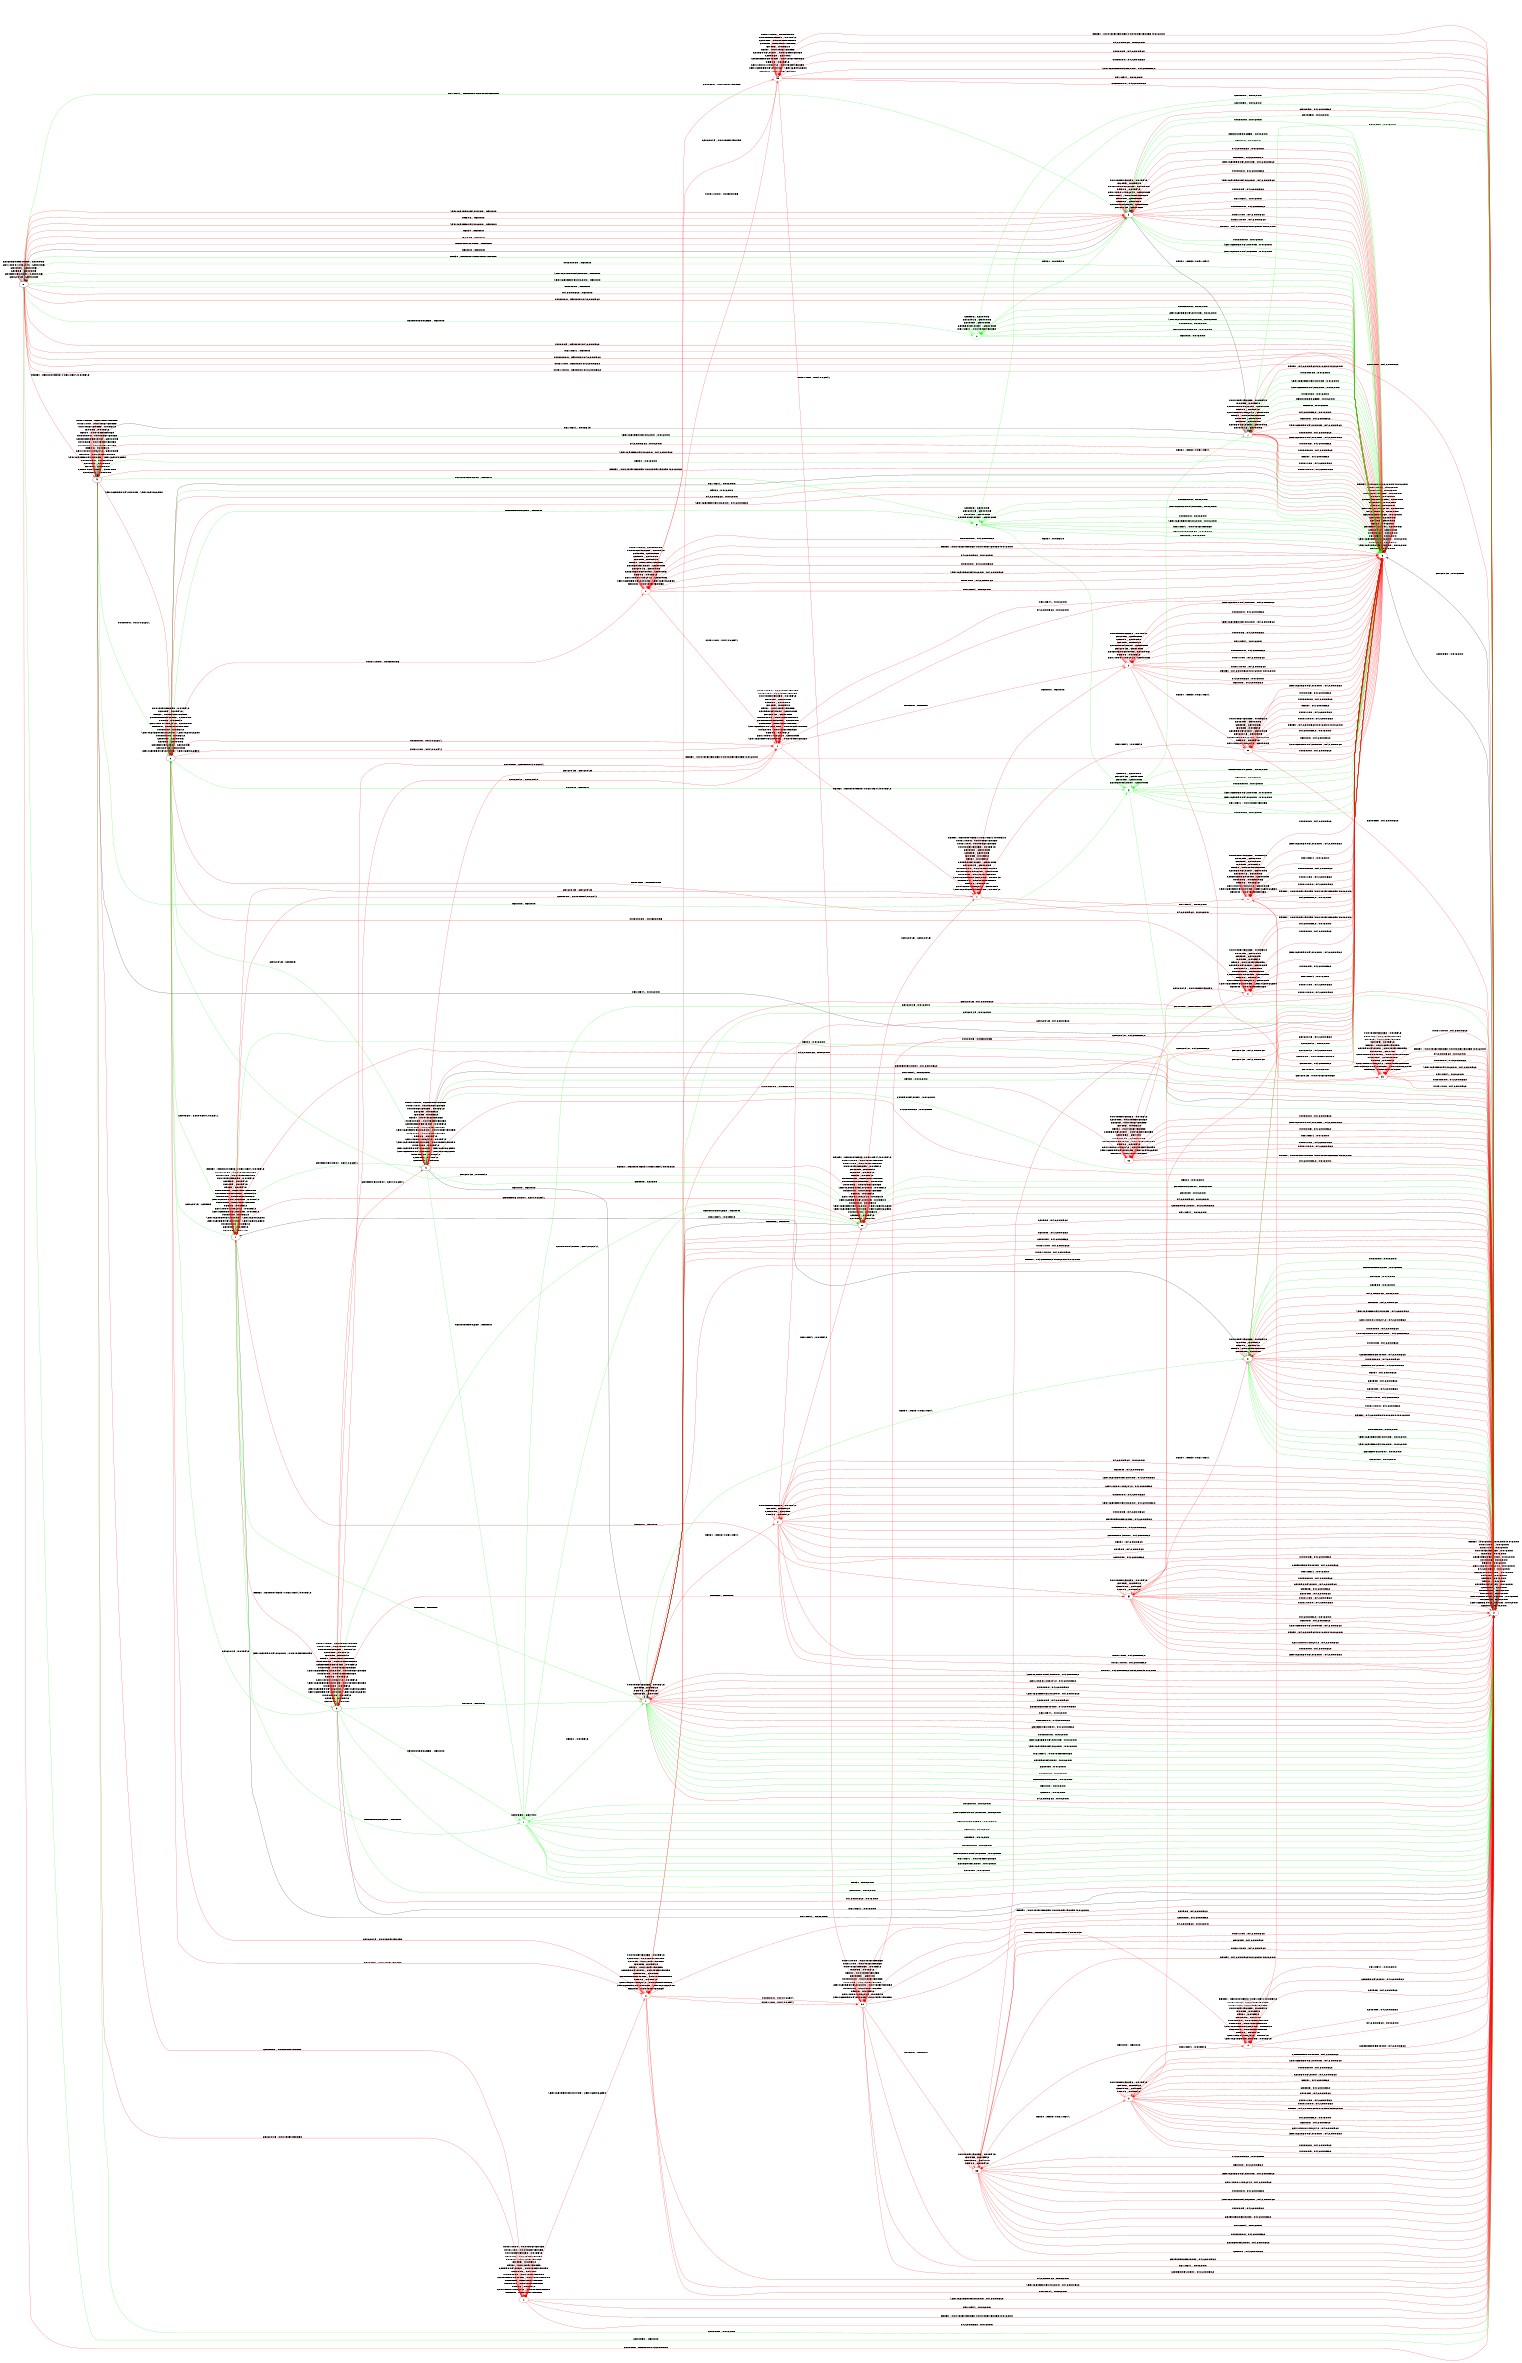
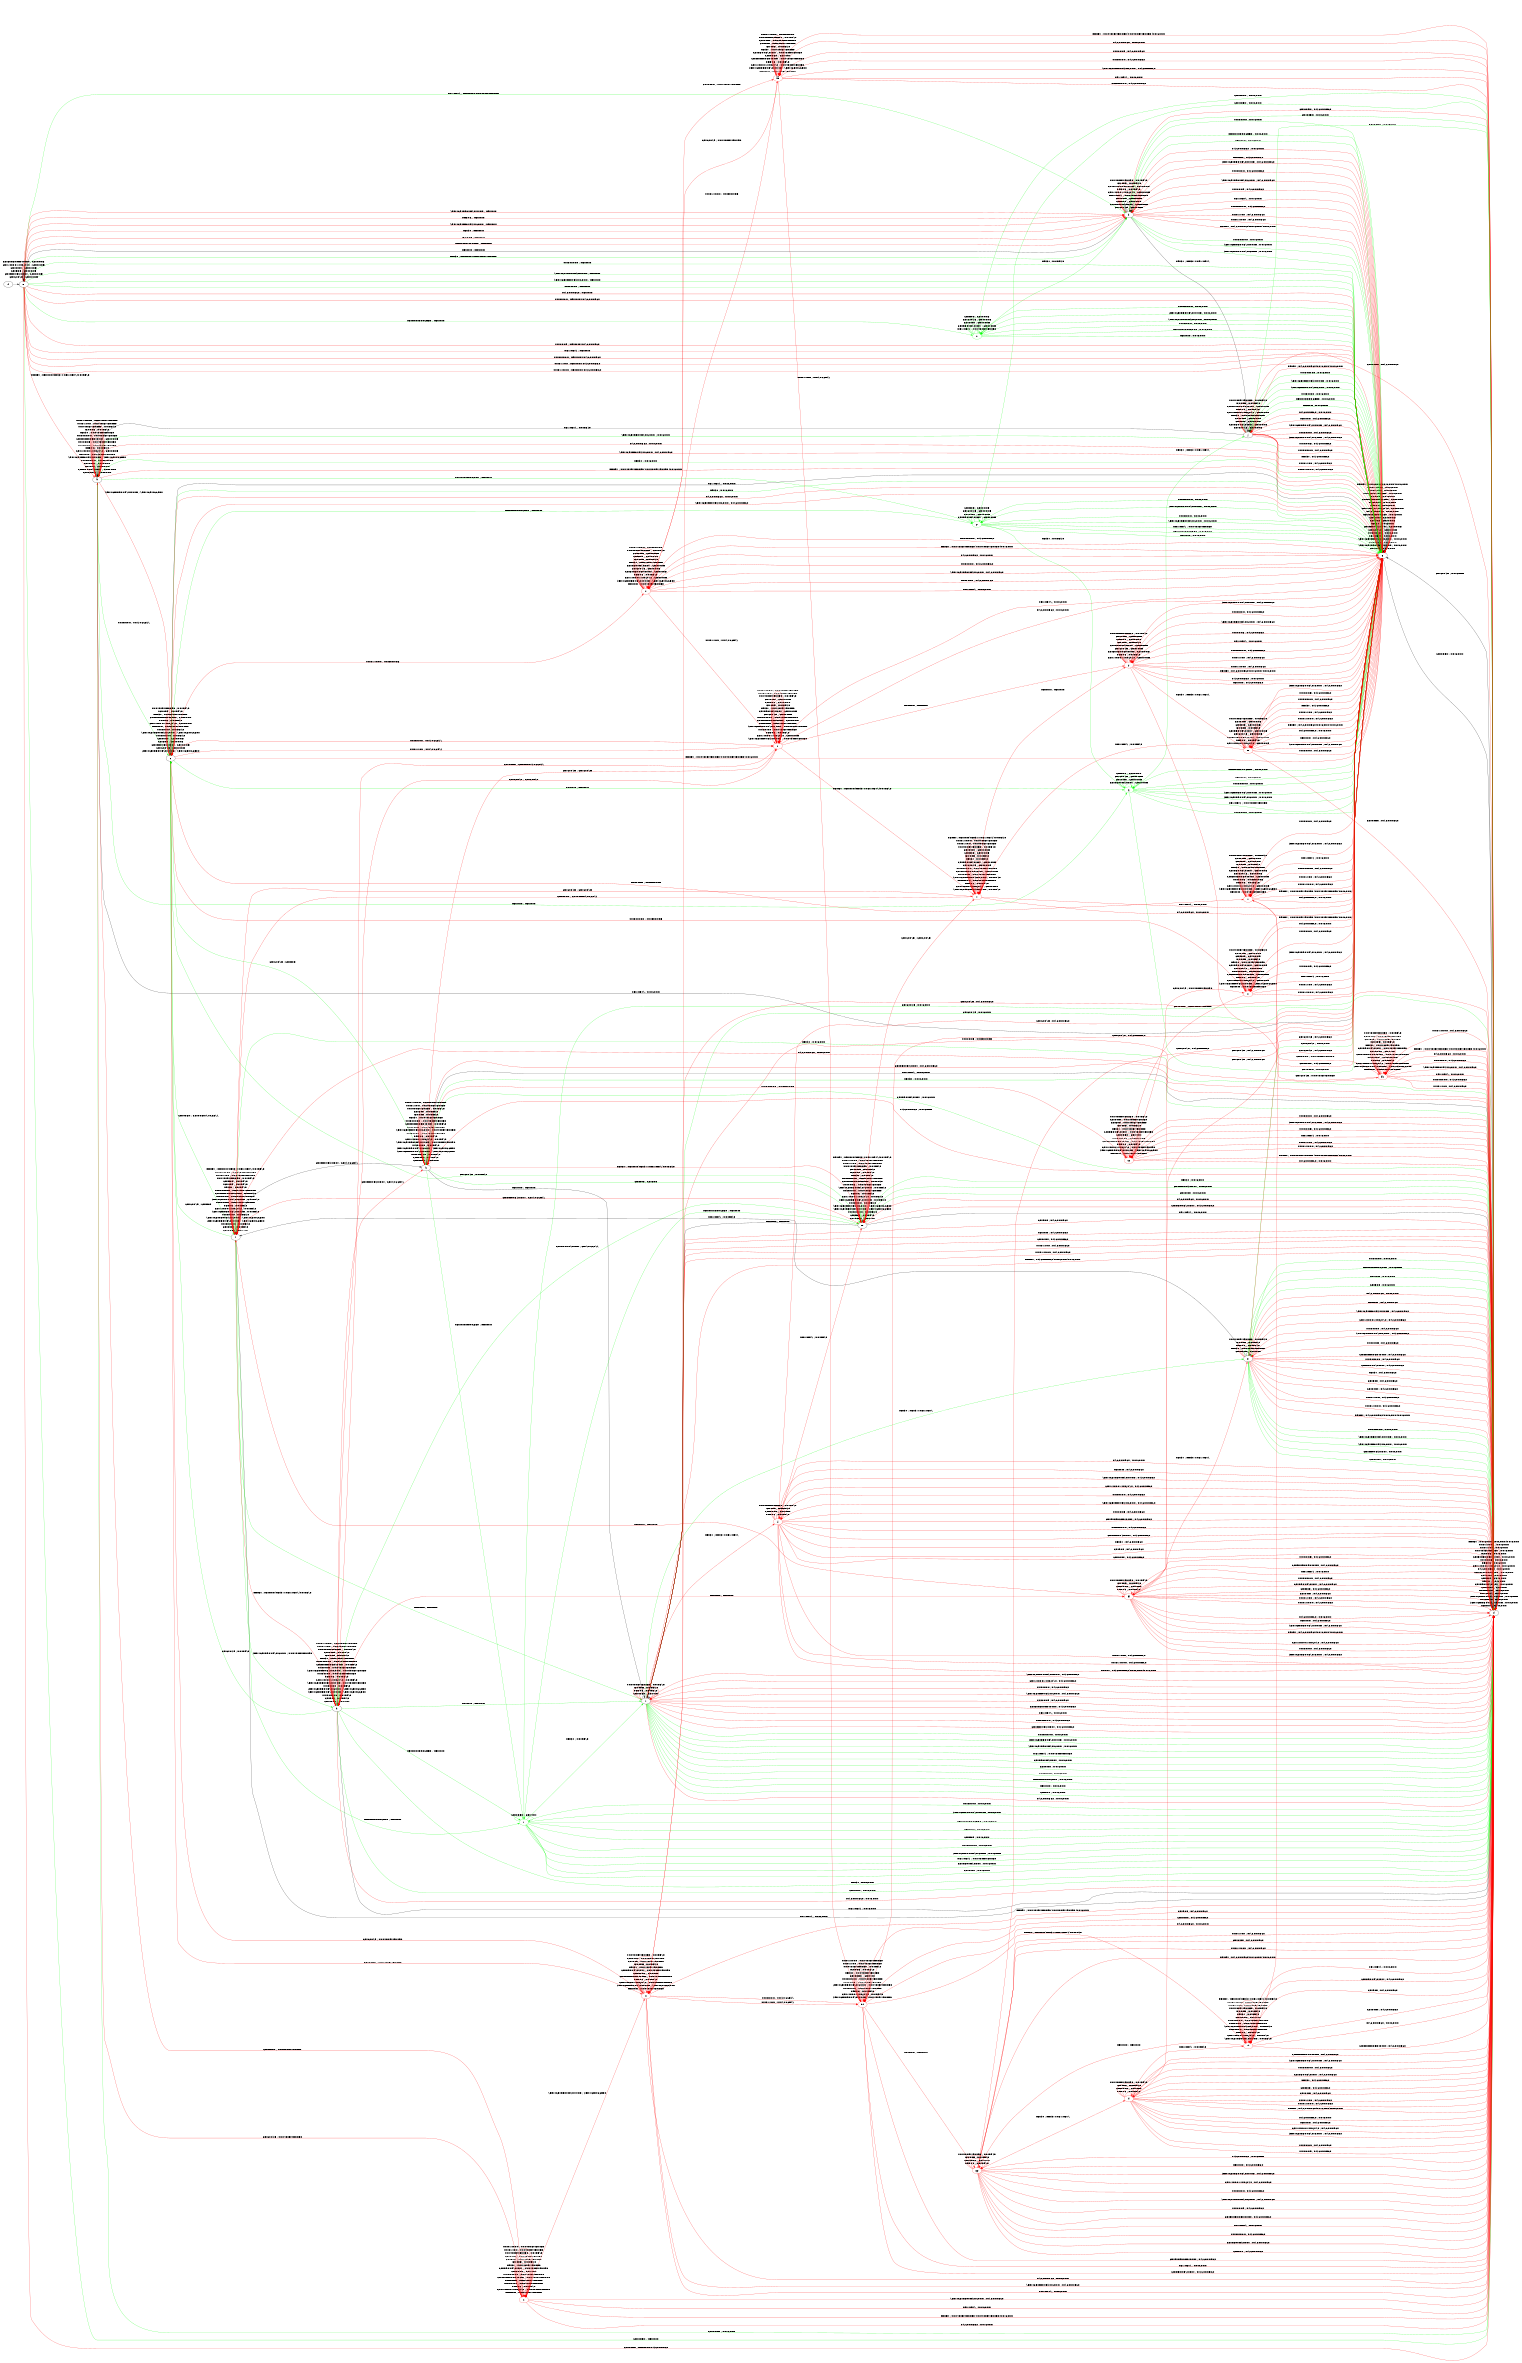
none -> (8, 284)
(312, 1170) -> (312, 1170)
